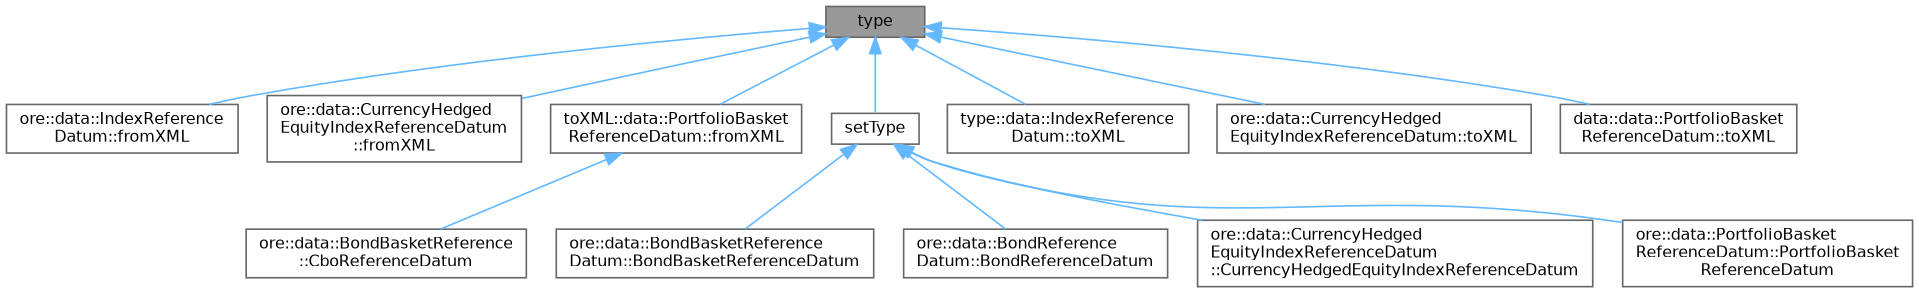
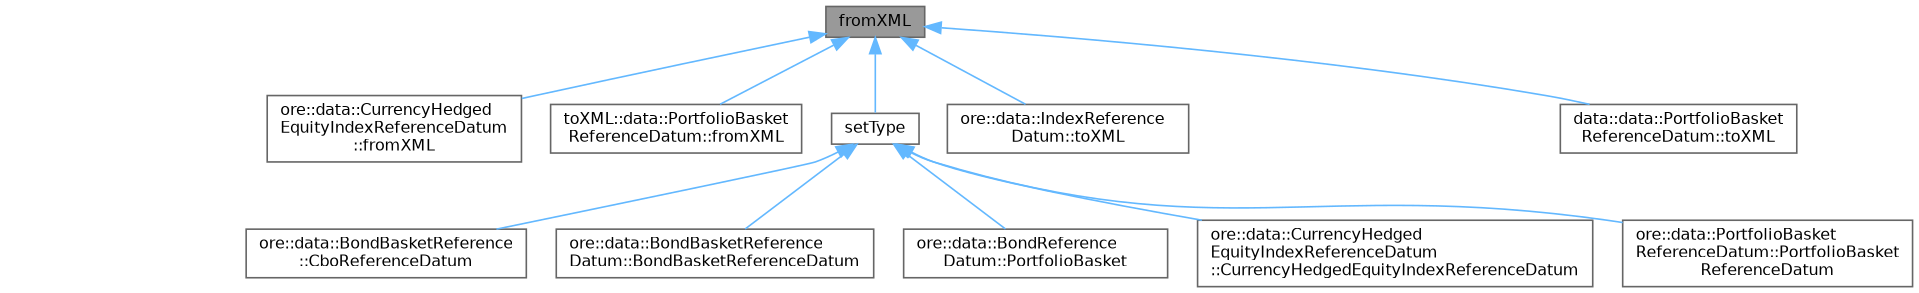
(875, 22) -> (875, 22)
(122, 129) -> none
(1068, 129) -> (1068, 129)
(1374, 129) -> none
(523, 194) -> (668, 194)
(1036, 253) -> (1036, 253)
